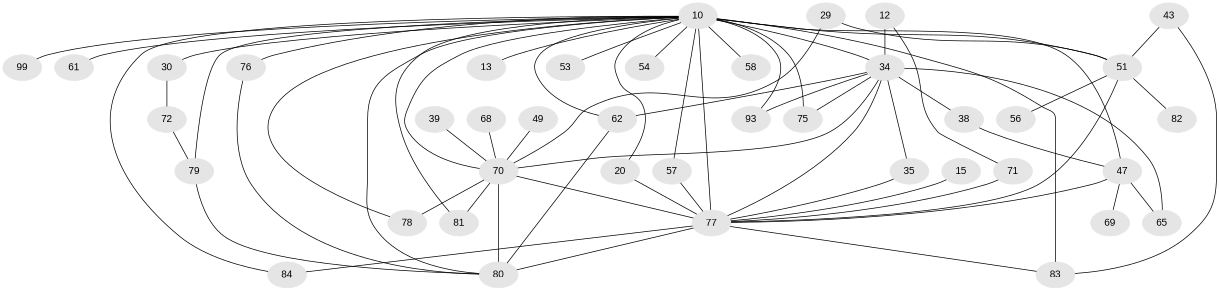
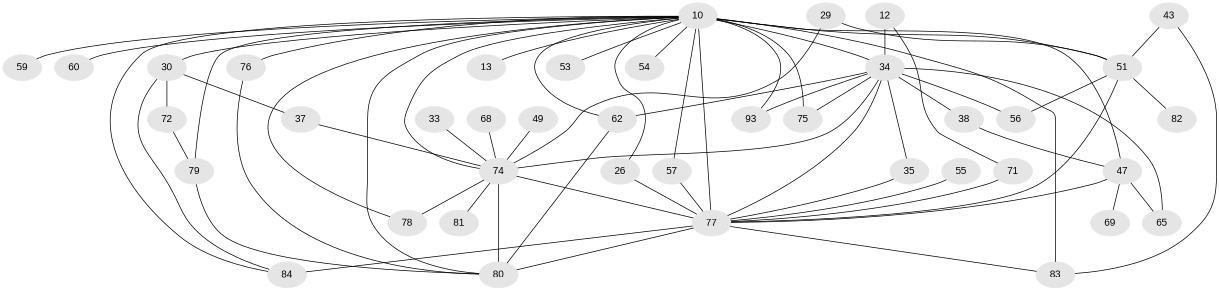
(22, 68) -> (22, 68)
(74, 68) -> (74, 68)
(751, 68) -> none
(404, 73) -> none
none -> (952, 92)
none -> (301, 119)
(435, 119) -> (435, 119)
(499, 171) -> (499, 171)
(620, 171) -> (620, 171)
(961, 171) -> (961, 171)
none -> (173, 193)
